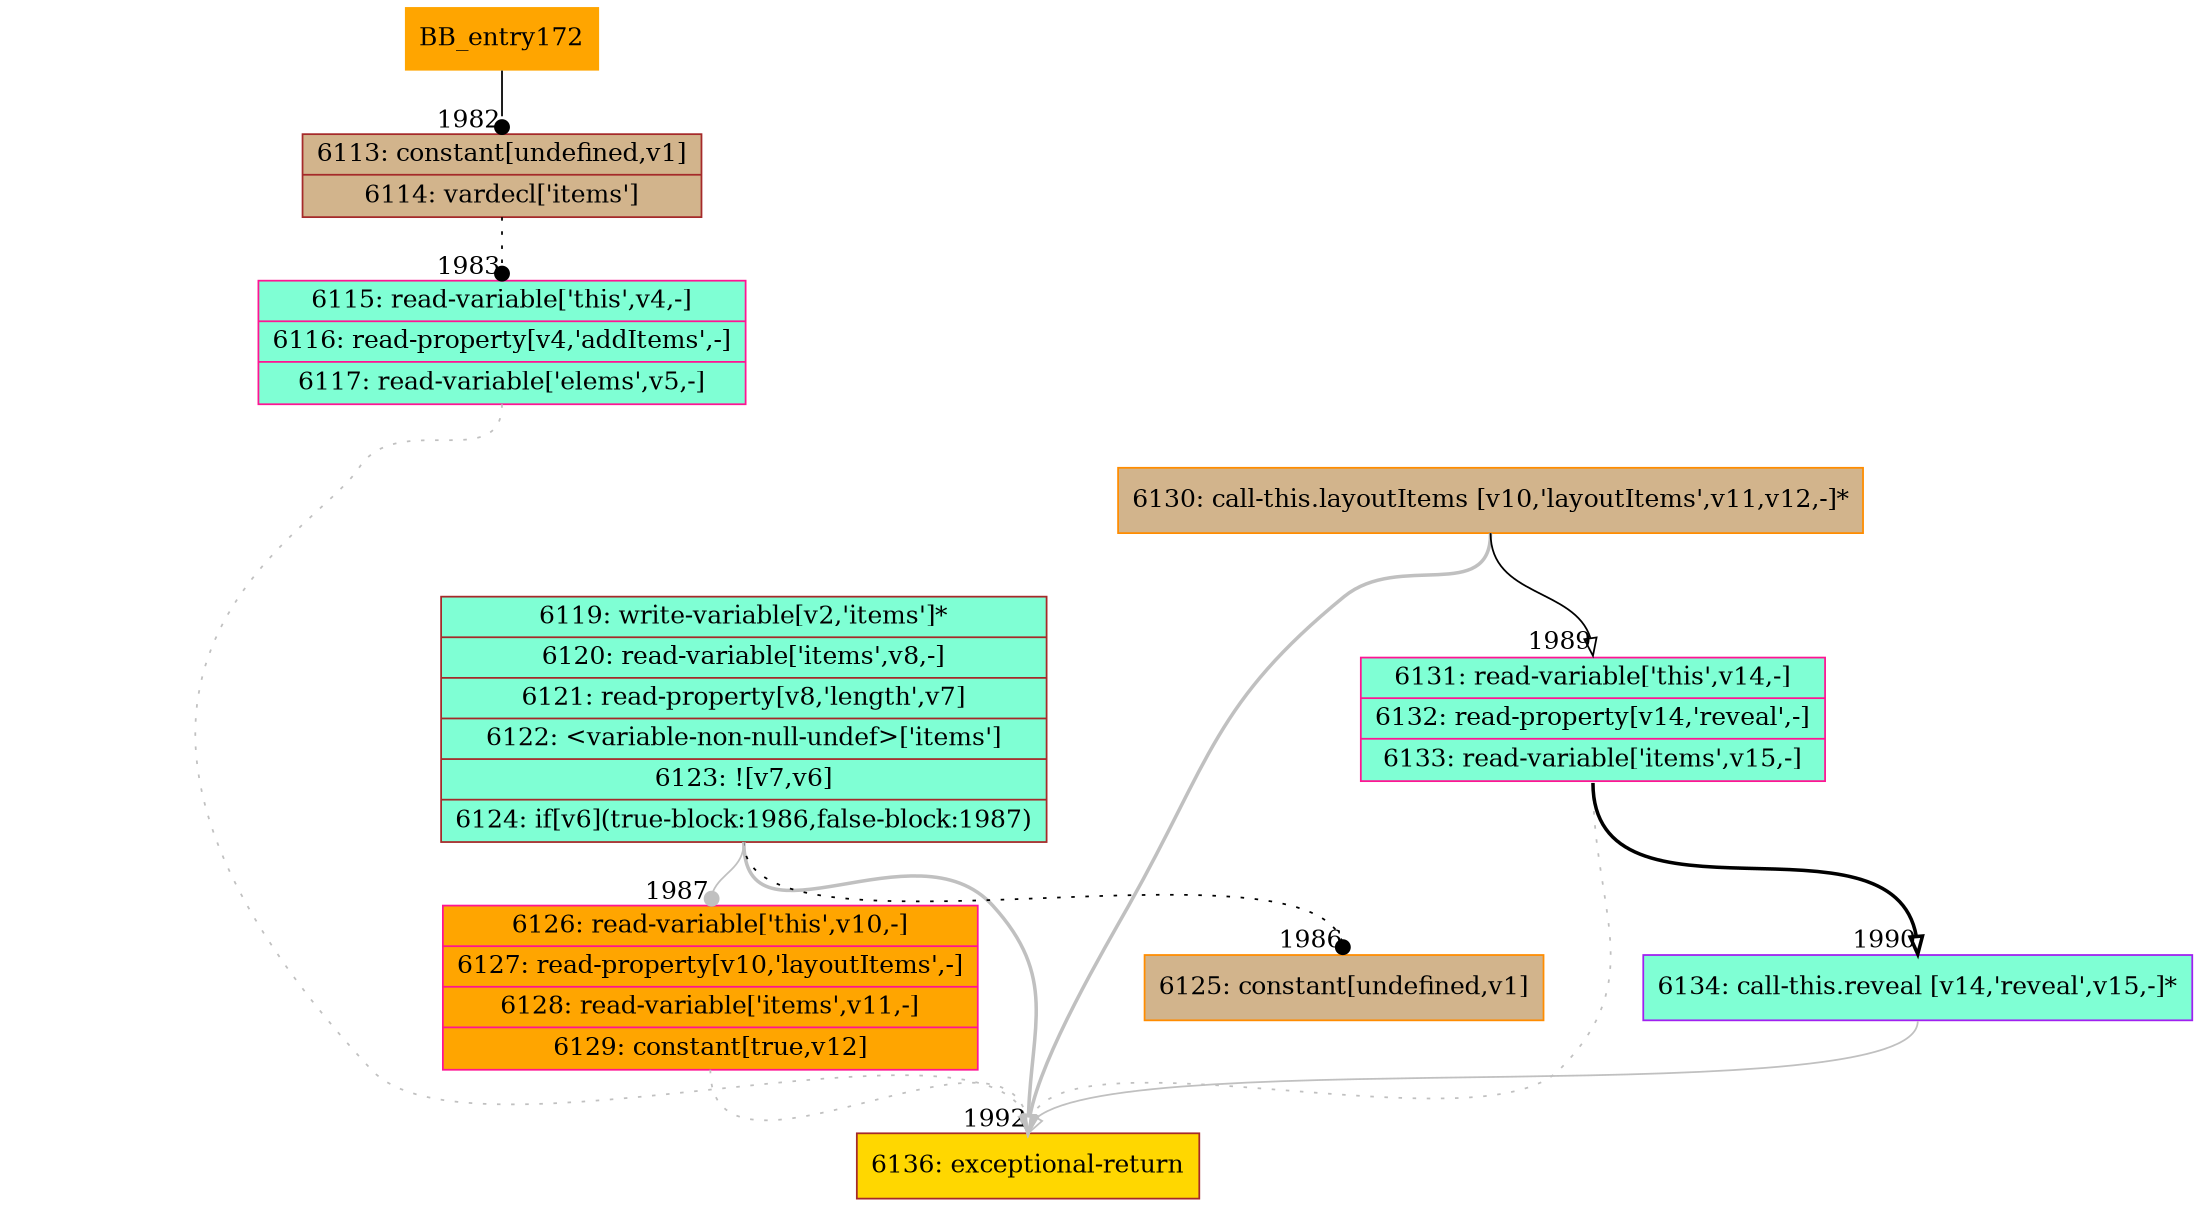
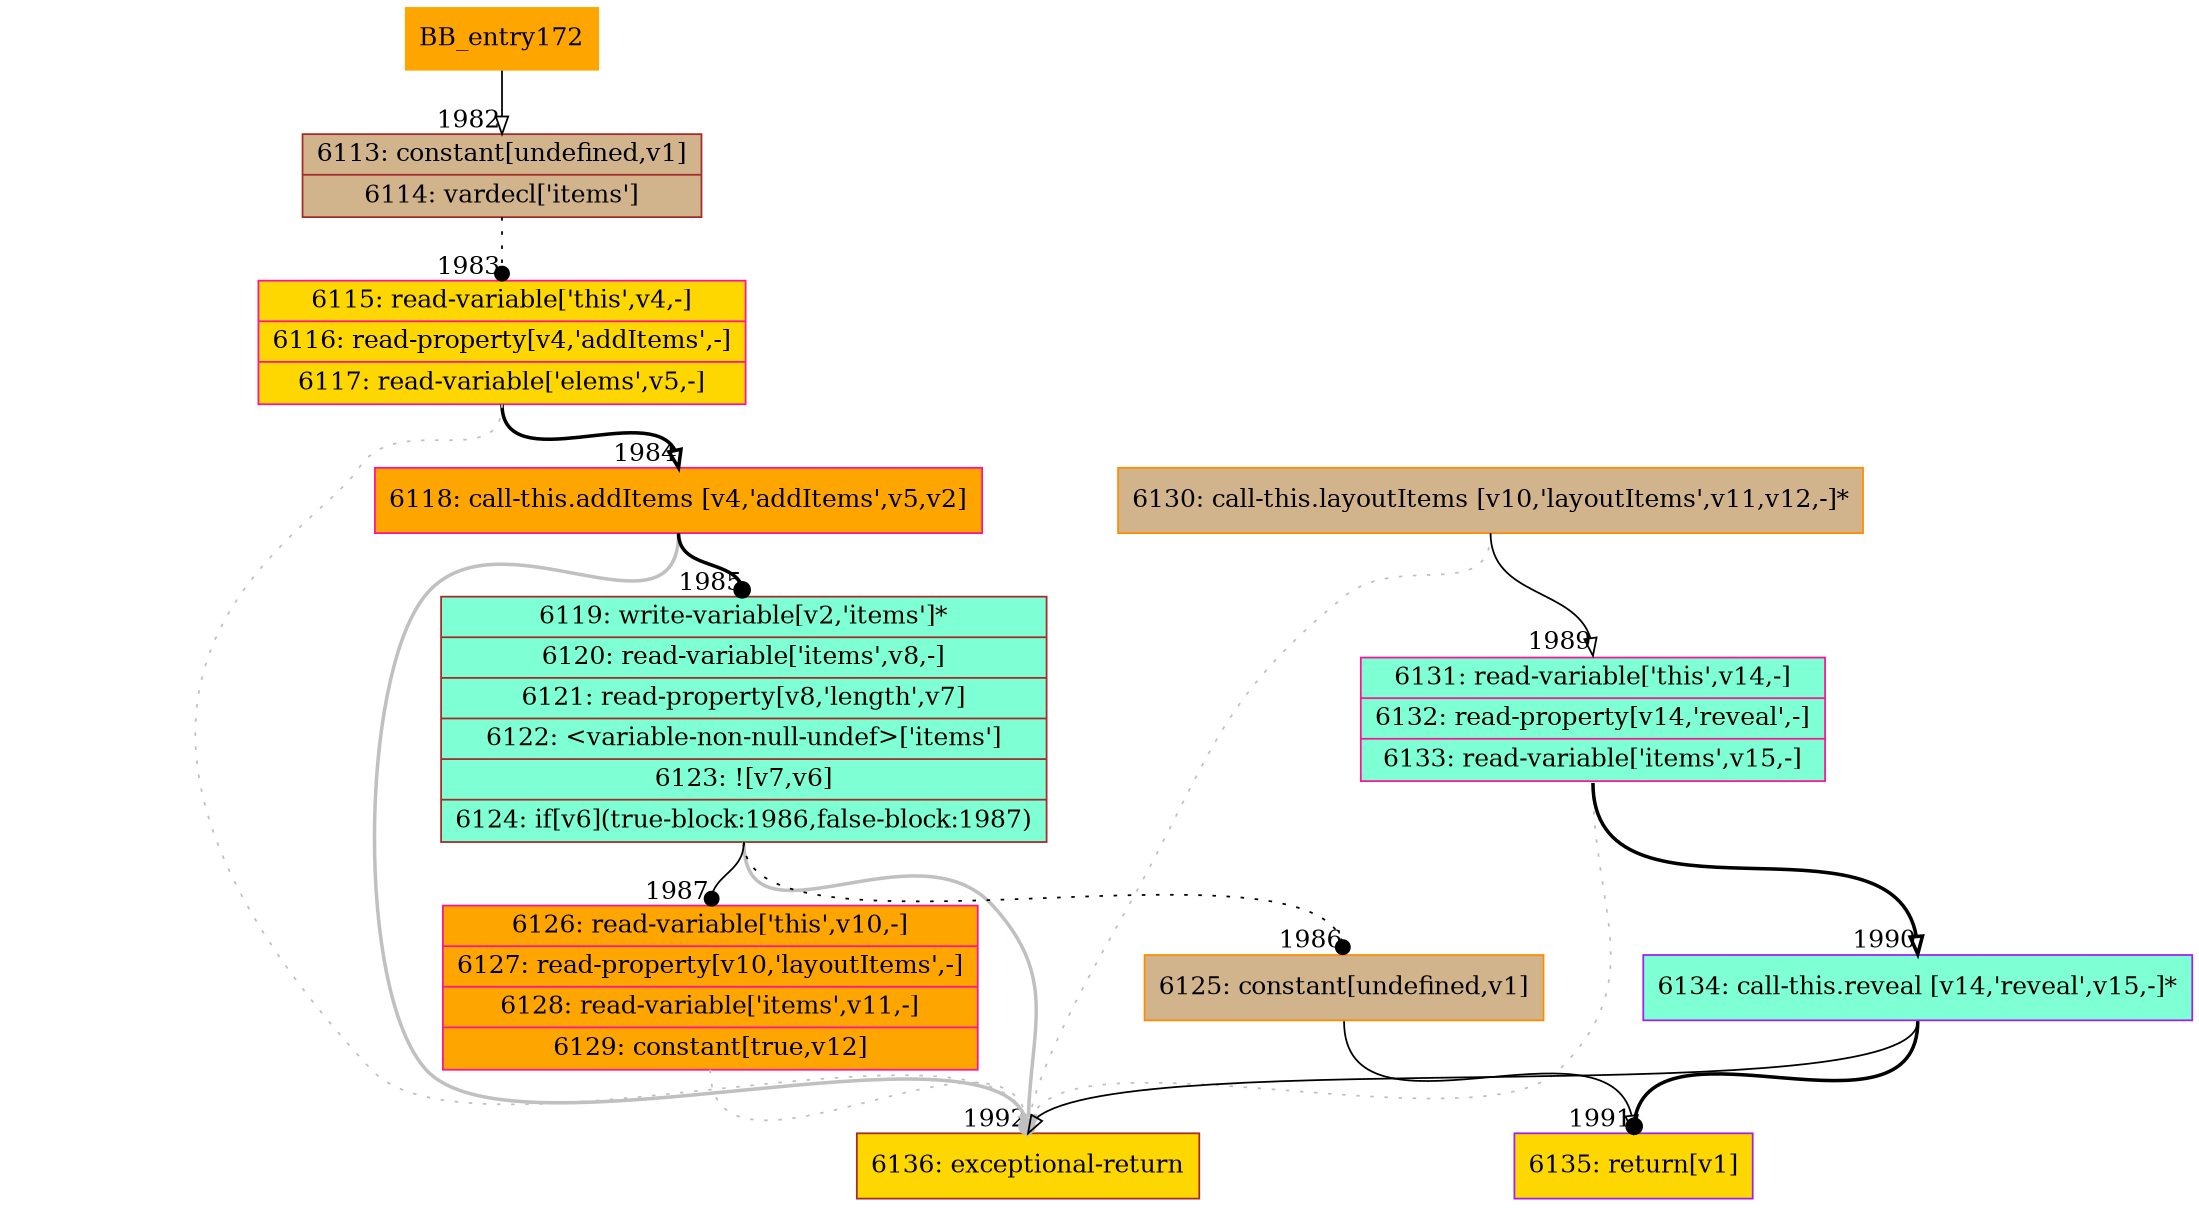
(502, 93) -> (502, 93)
(502, 342) -> (502, 342)
none -> (679, 500)
(1204, 763) -> (1204, 763)
(732, 869) -> (732, 869)
(1481, 1077) -> (1616, 1074)
none -> (1634, 1166)
